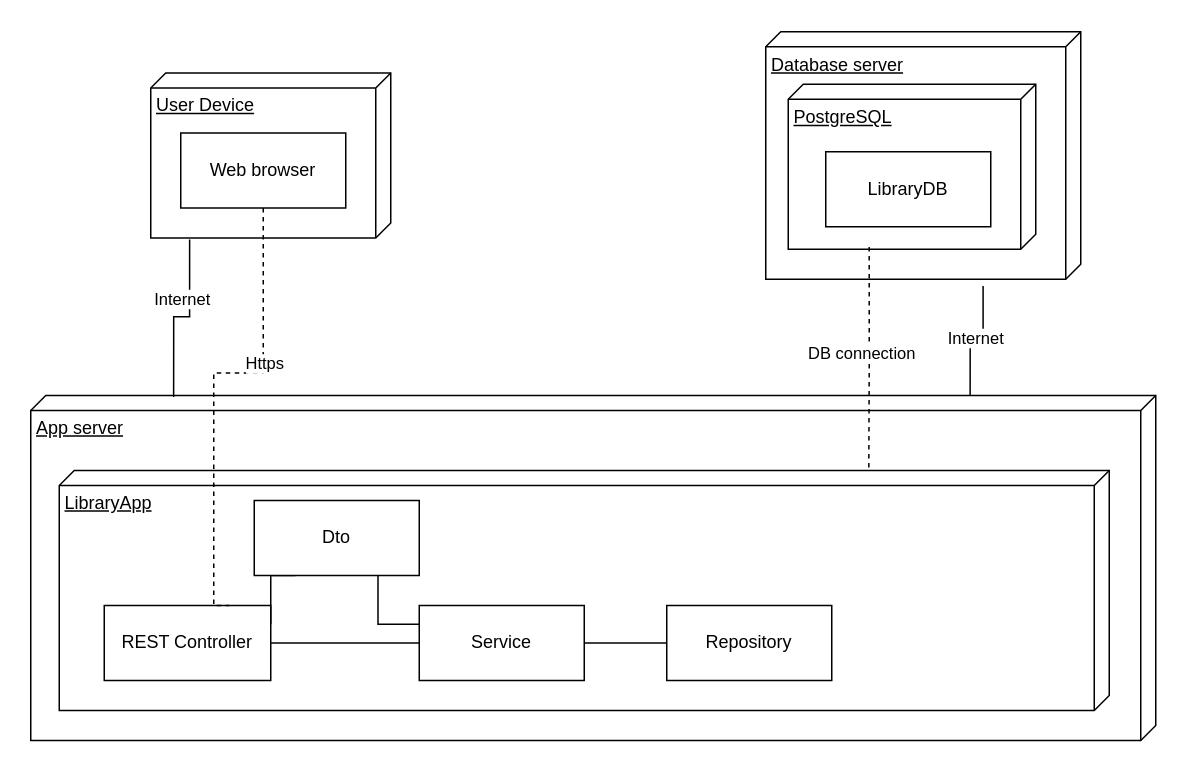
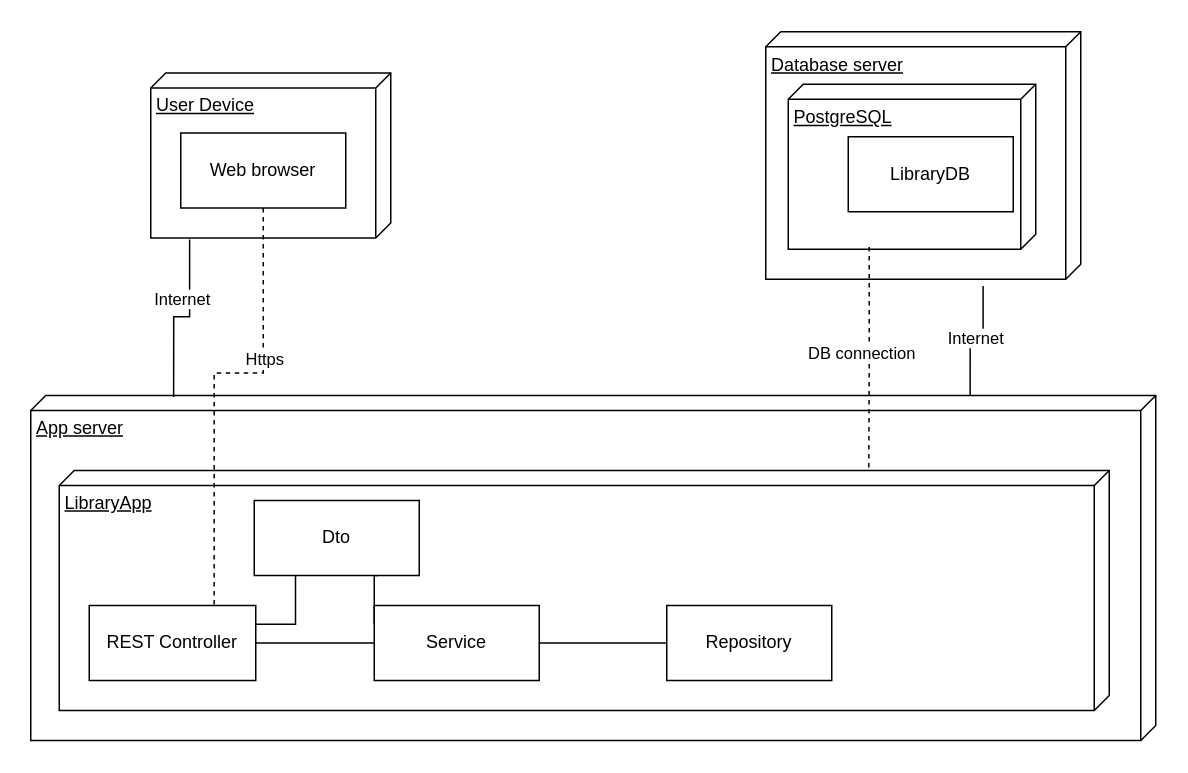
(908, 189) -> (931, 174)
(188, 643) -> (173, 643)
(502, 643) -> (457, 643)
